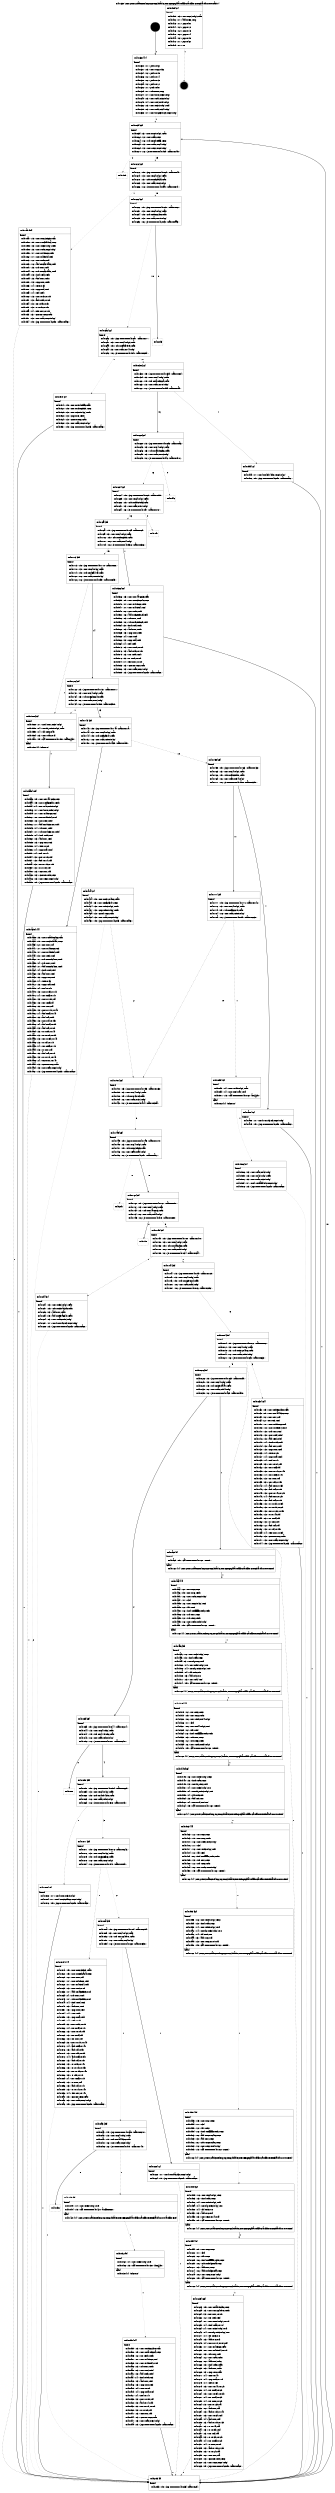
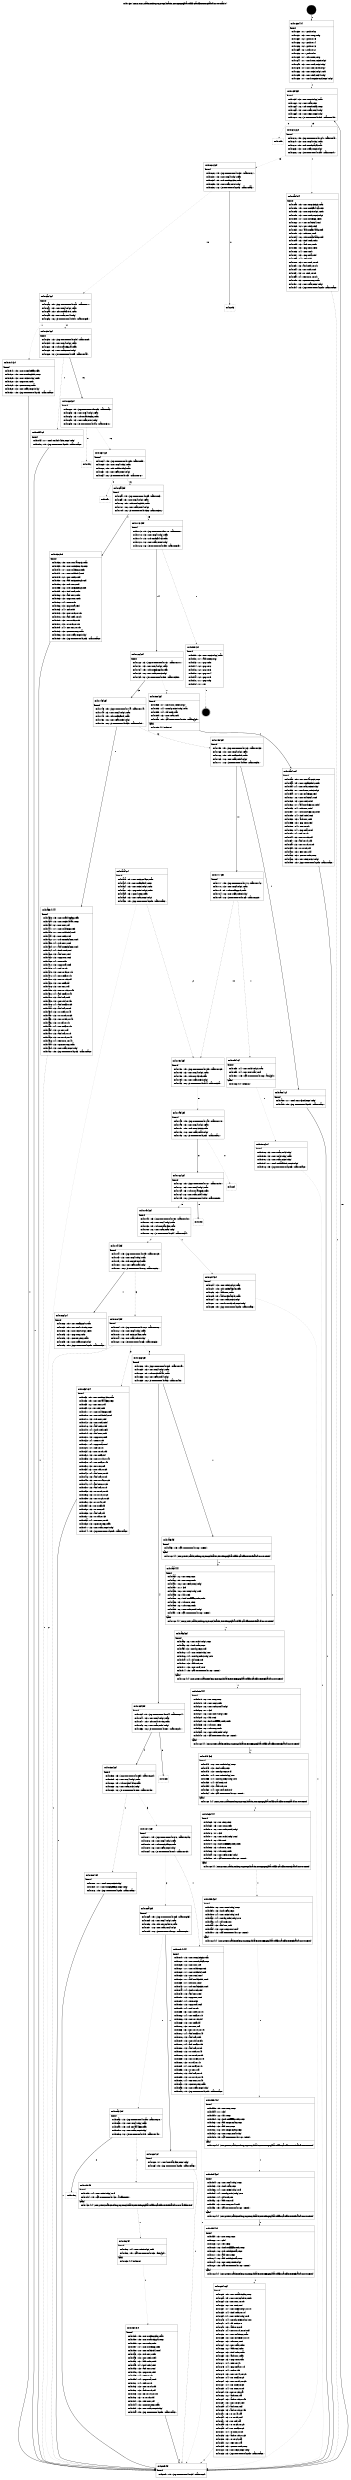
(71, 648) -> (179, 596)
none -> (80, 1331)
